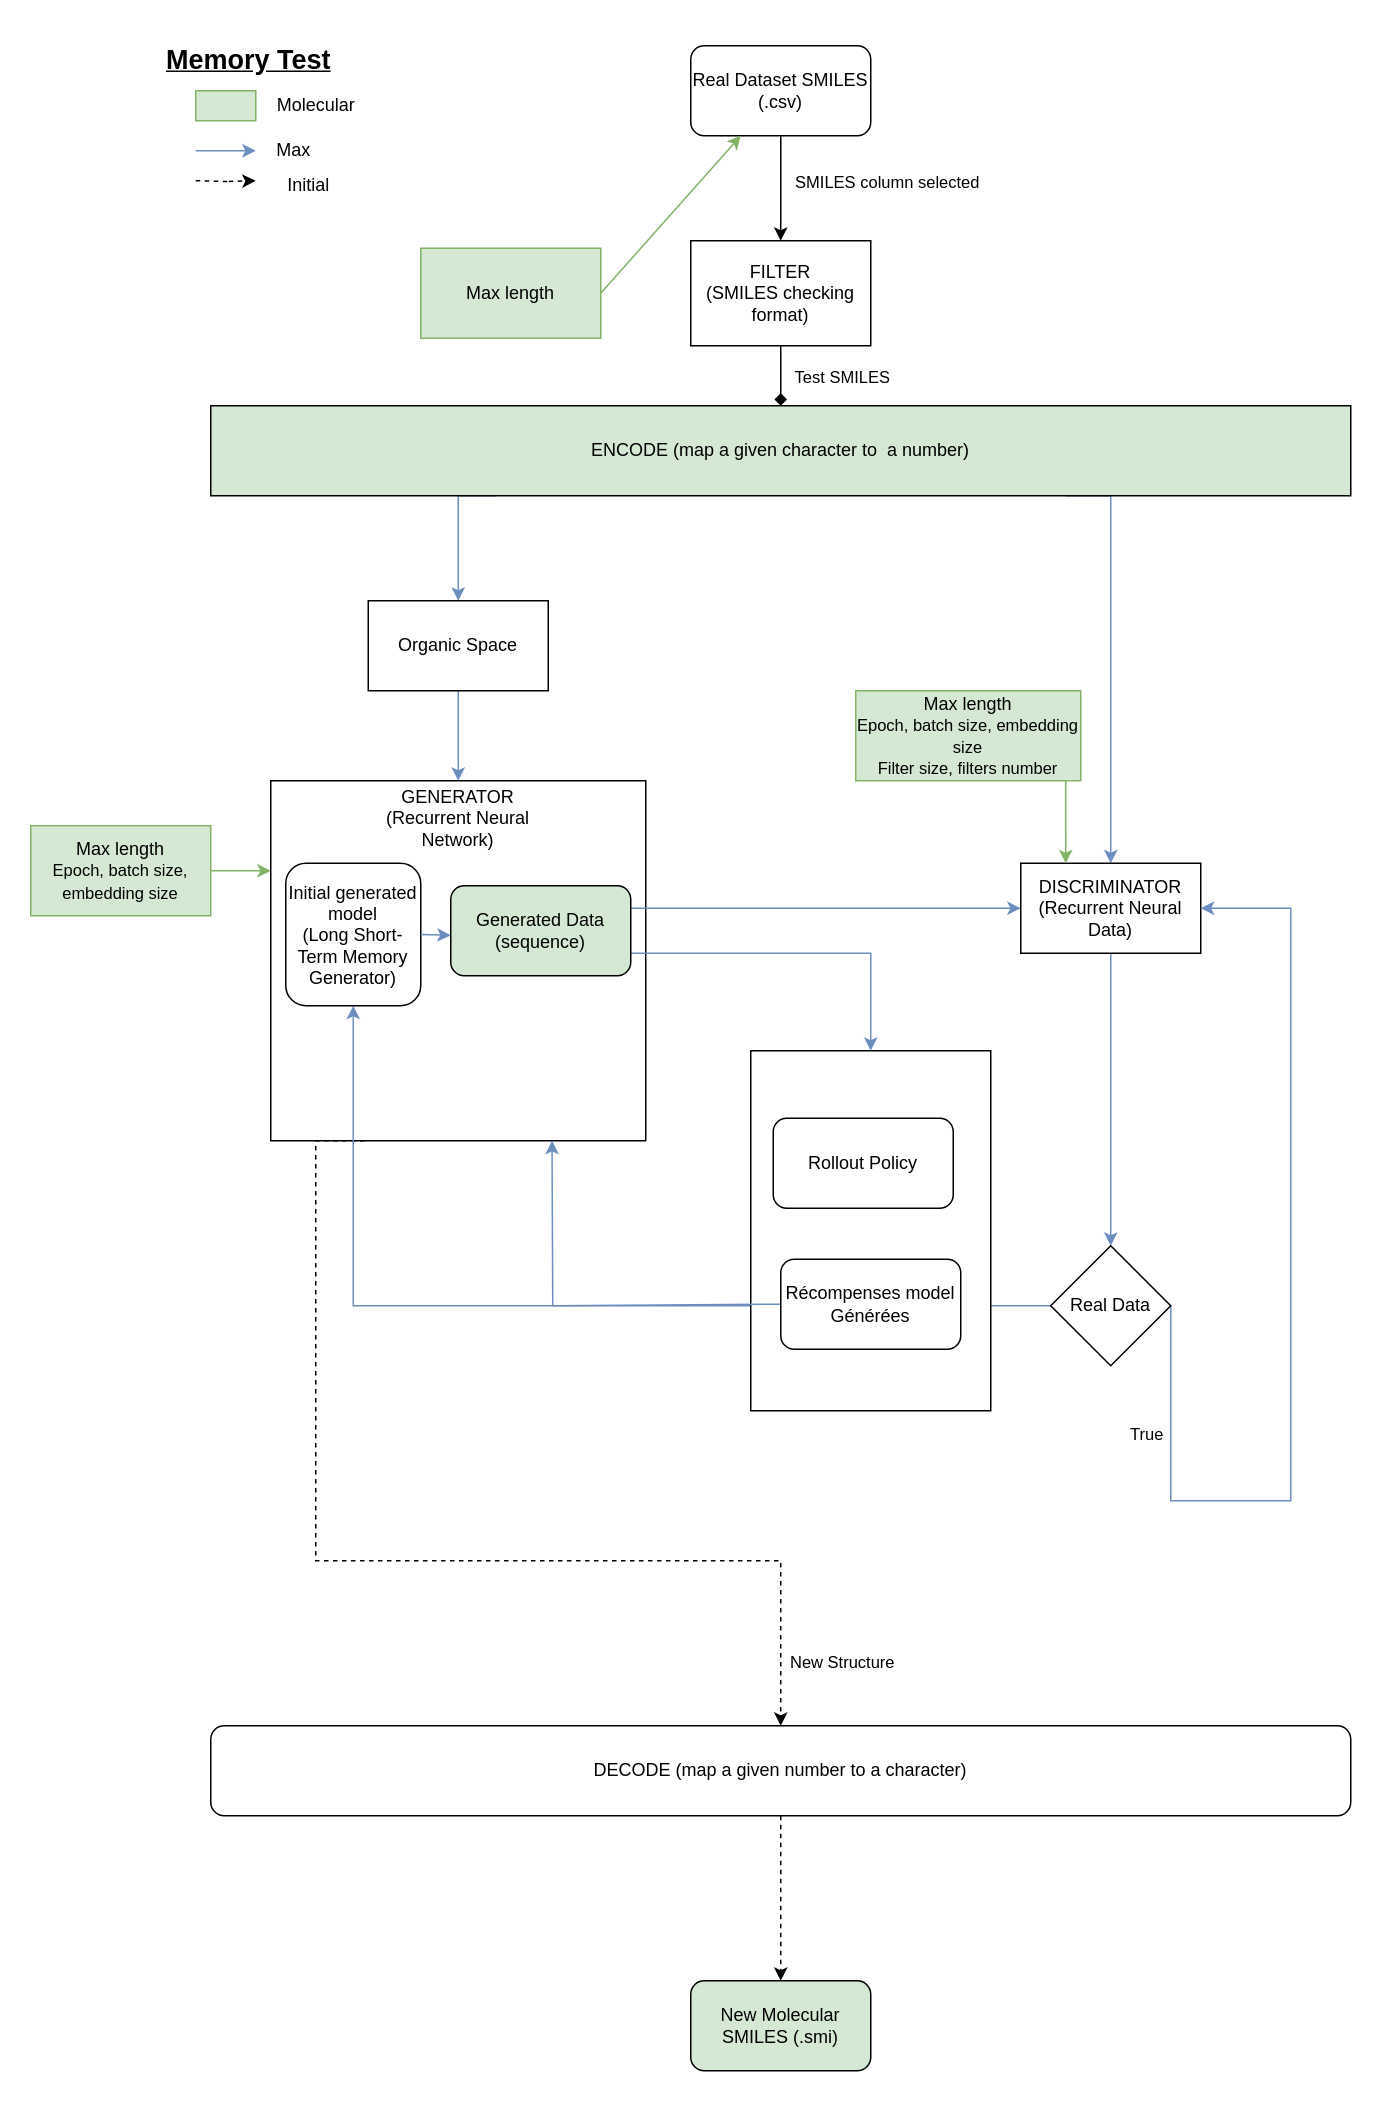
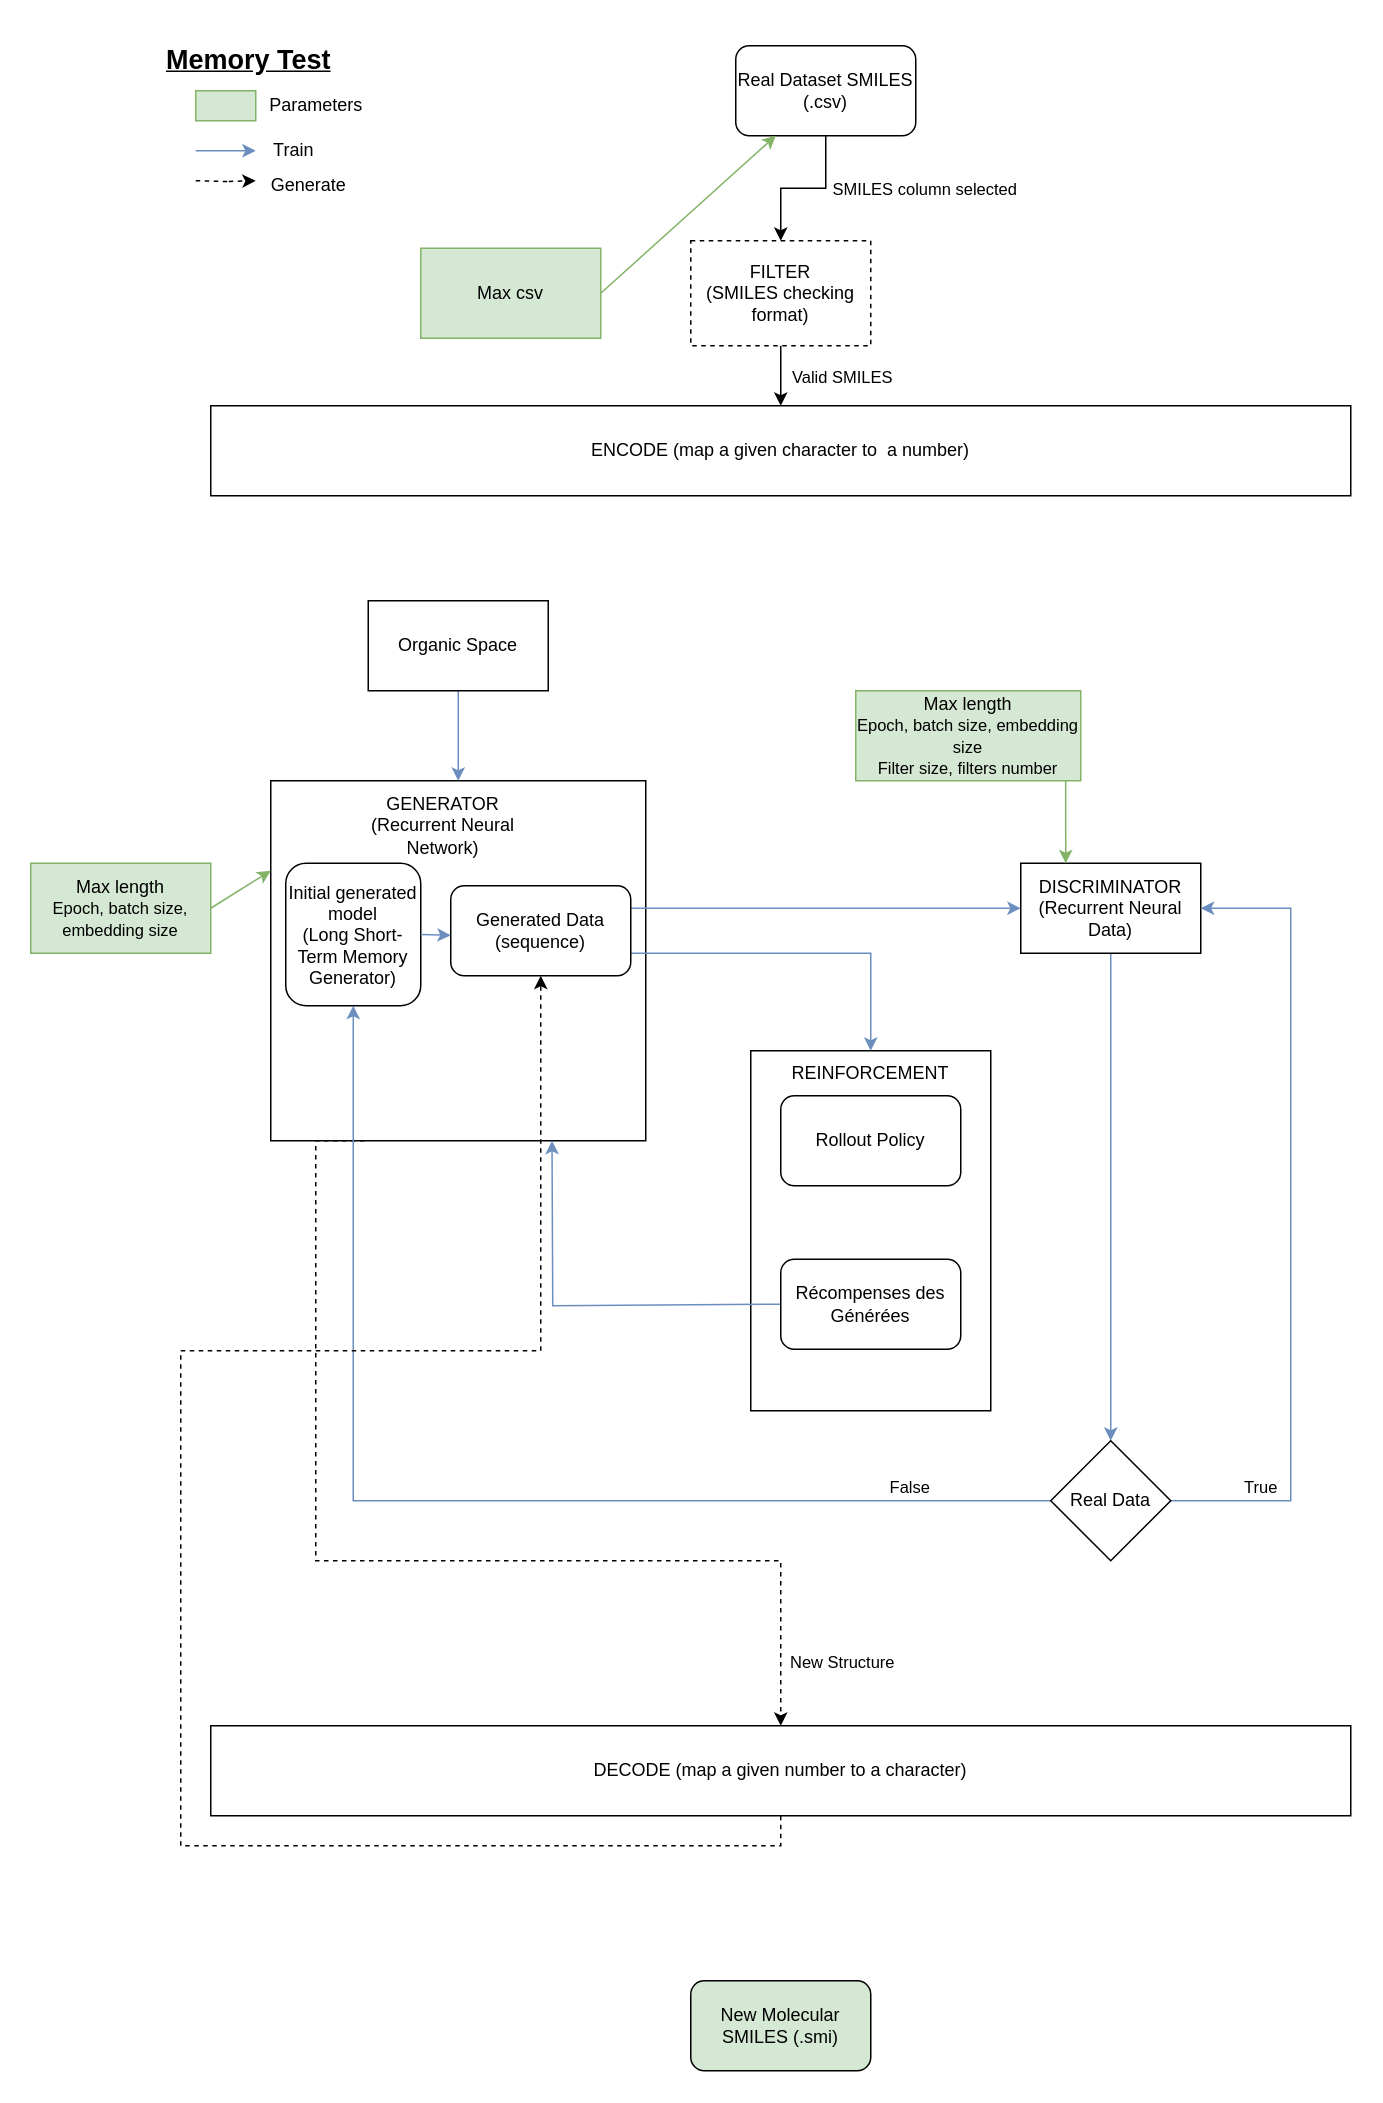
(781, 91) -> (826, 91)
(317, 106) -> (317, 106)
(294, 151) -> (294, 151)
(309, 185) -> (309, 185)
(511, 293) -> (511, 293)
(781, 293) -> (781, 293)
(843, 377) -> (843, 377)
(781, 393) -> (781, 394)
(781, 451) -> (781, 451)
(458, 542) -> none
(1111, 673) -> none
(458, 818) -> (443, 826)
(121, 871) -> (121, 908)
(541, 931) -> (541, 931)
none -> (871, 1073)
(863, 1163) -> (871, 1141)
(871, 1304) -> (871, 1304)
(1111, 1306) -> (1111, 1501)
(781, 1771) -> (781, 1771)
(781, 1907) -> (181, 1538)
